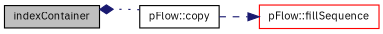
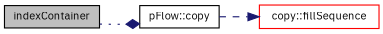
(126, 9) -> (113, 24)
(319, 17) -> (319, 17)
